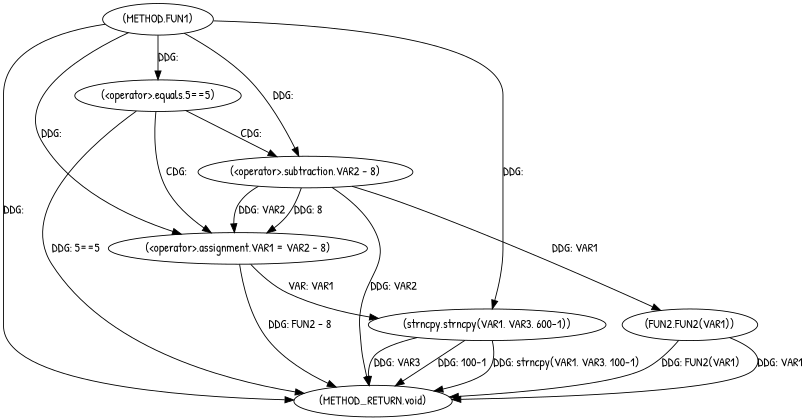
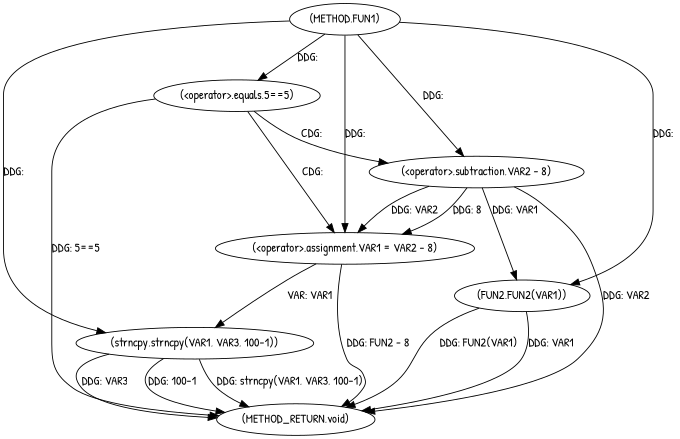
(4, 295) -> (641, 74)
(487, 325) -> (195, 343)
